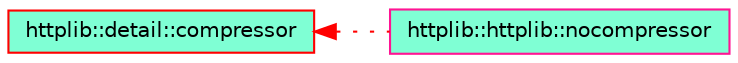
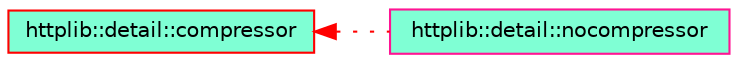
(560, 32) -> (560, 32)
